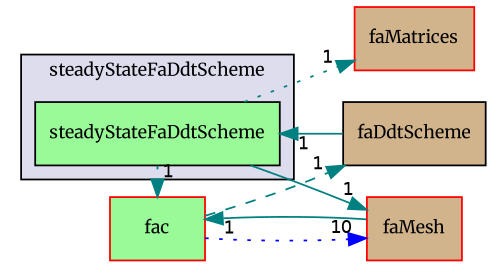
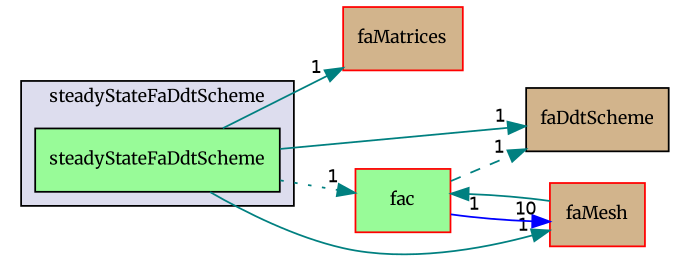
(282, 88) -> (275, 102)
(320, 134) -> (394, 138)
(277, 241) -> (491, 219)
